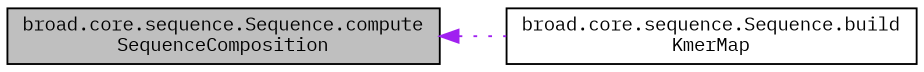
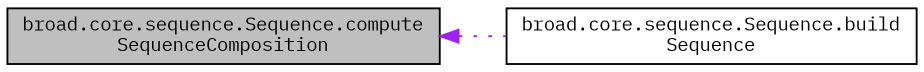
(712, 36) -> (712, 36)
